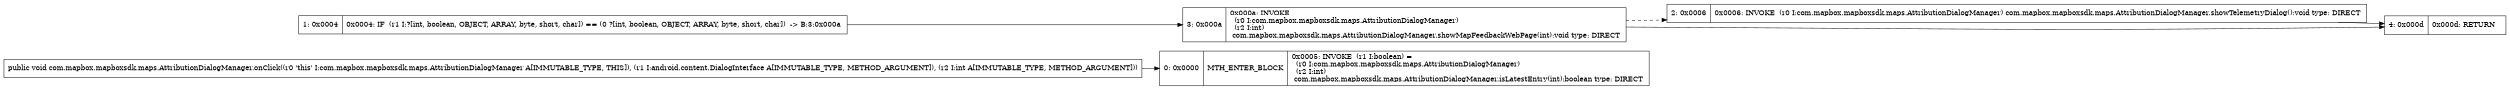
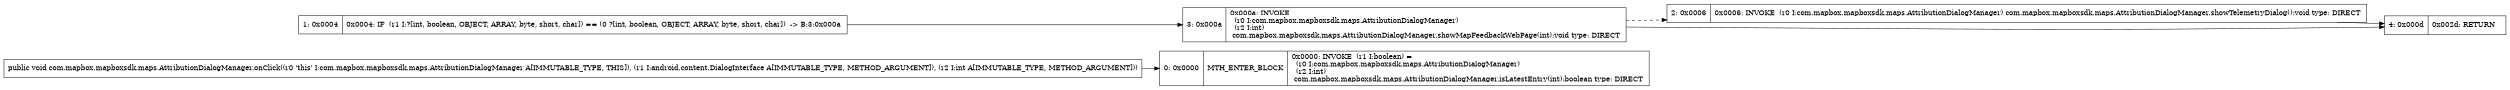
(2467, 25) -> (2467, 25)
(1353, 57) -> (1353, 57)
